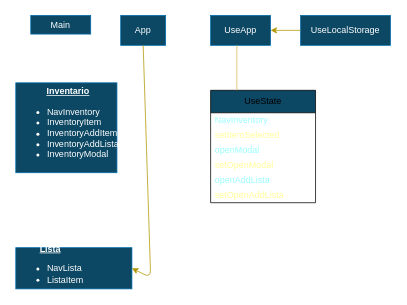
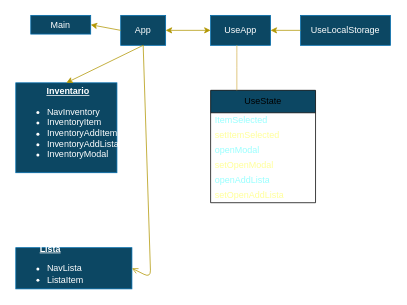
none -> (107, 28)
none -> (187, 30)
none -> (106, 64)
(245, 120) -> (244, 120)
(137, 271) -> (136, 271)
